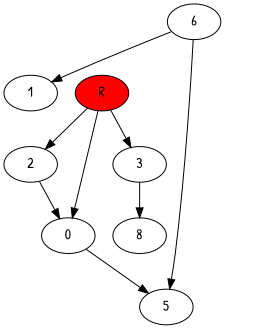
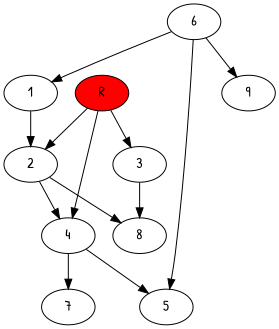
none -> (249, 93)
none -> (31, 124)
none -> (84, 199)
(68, 236) -> (68, 236)
none -> (68, 307)
